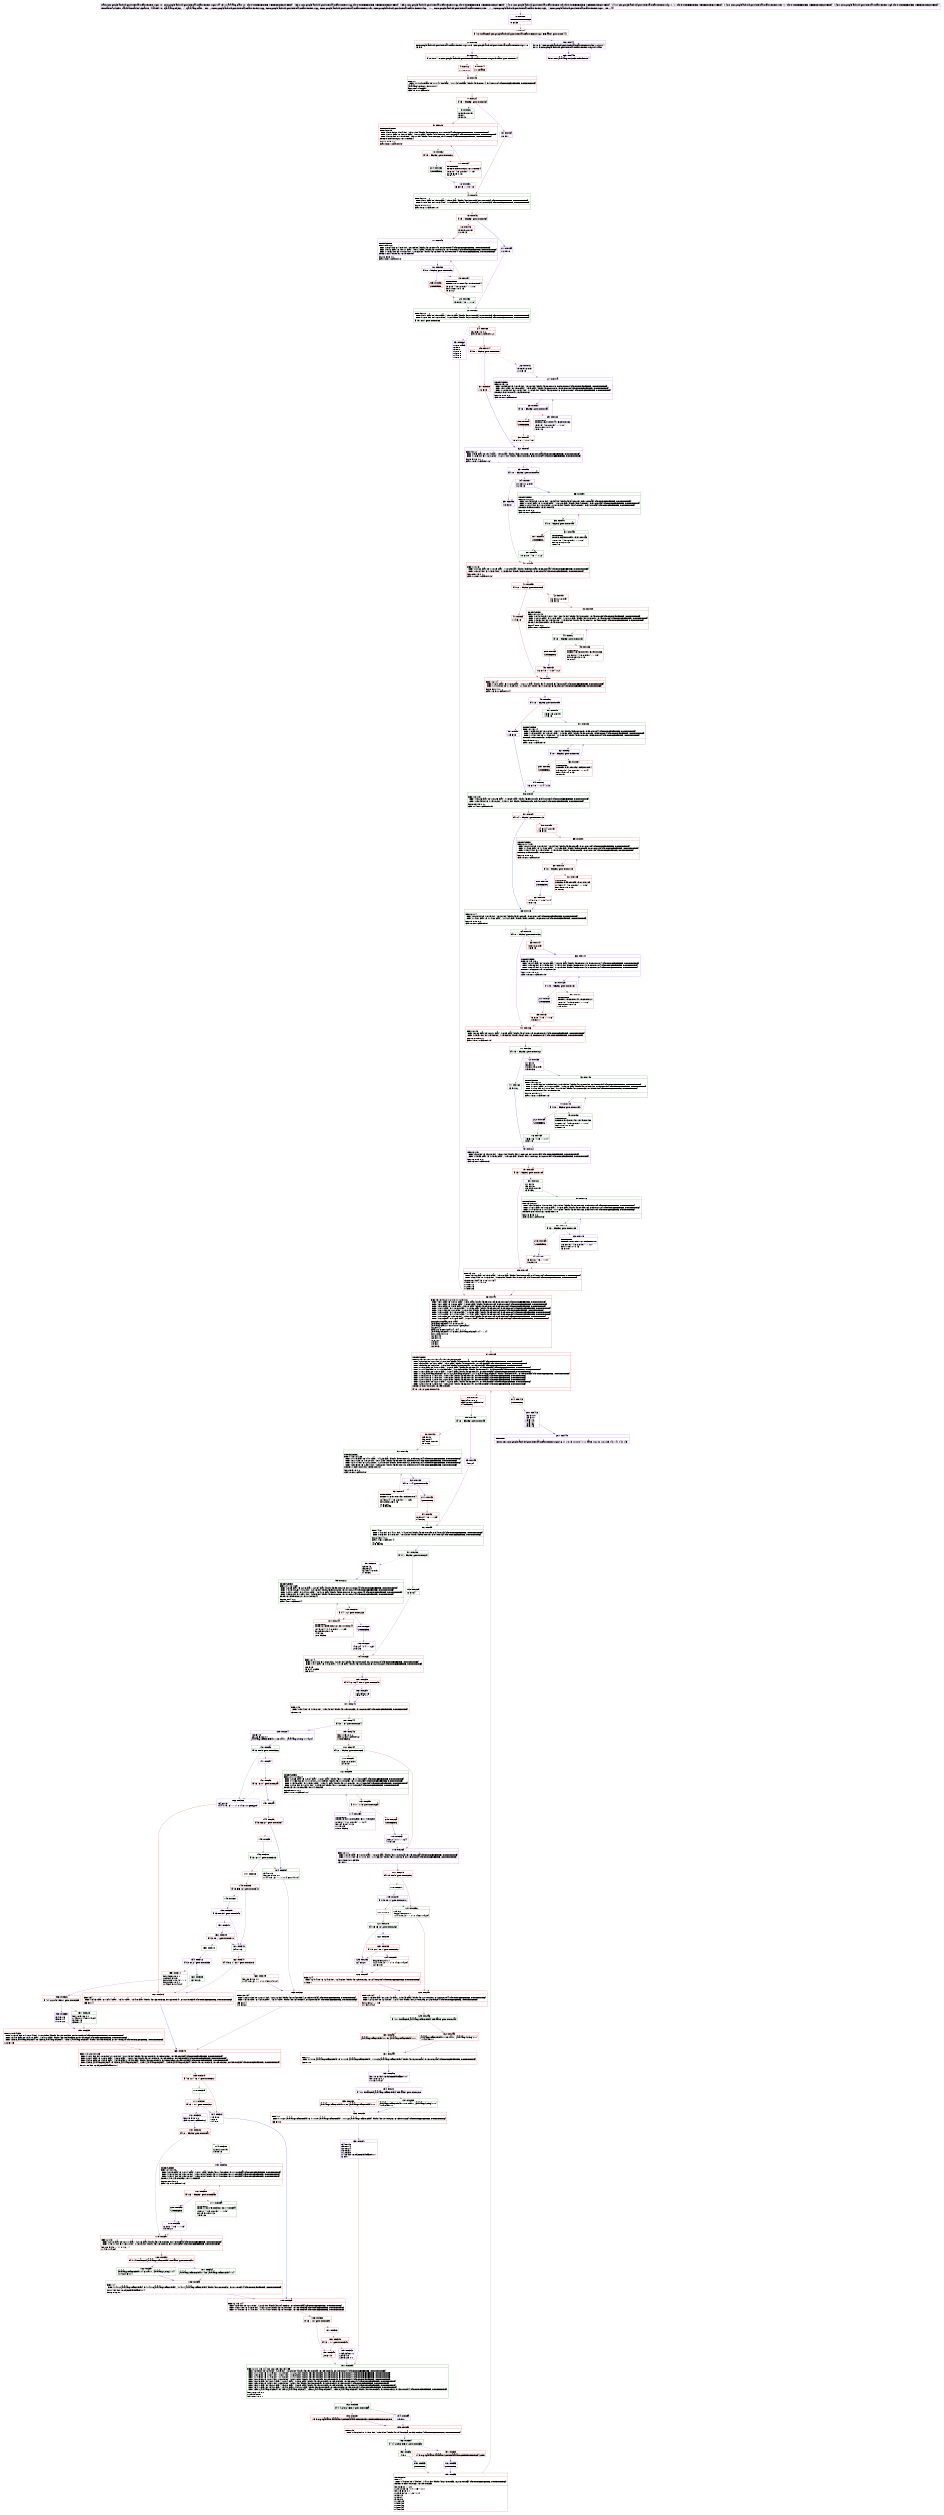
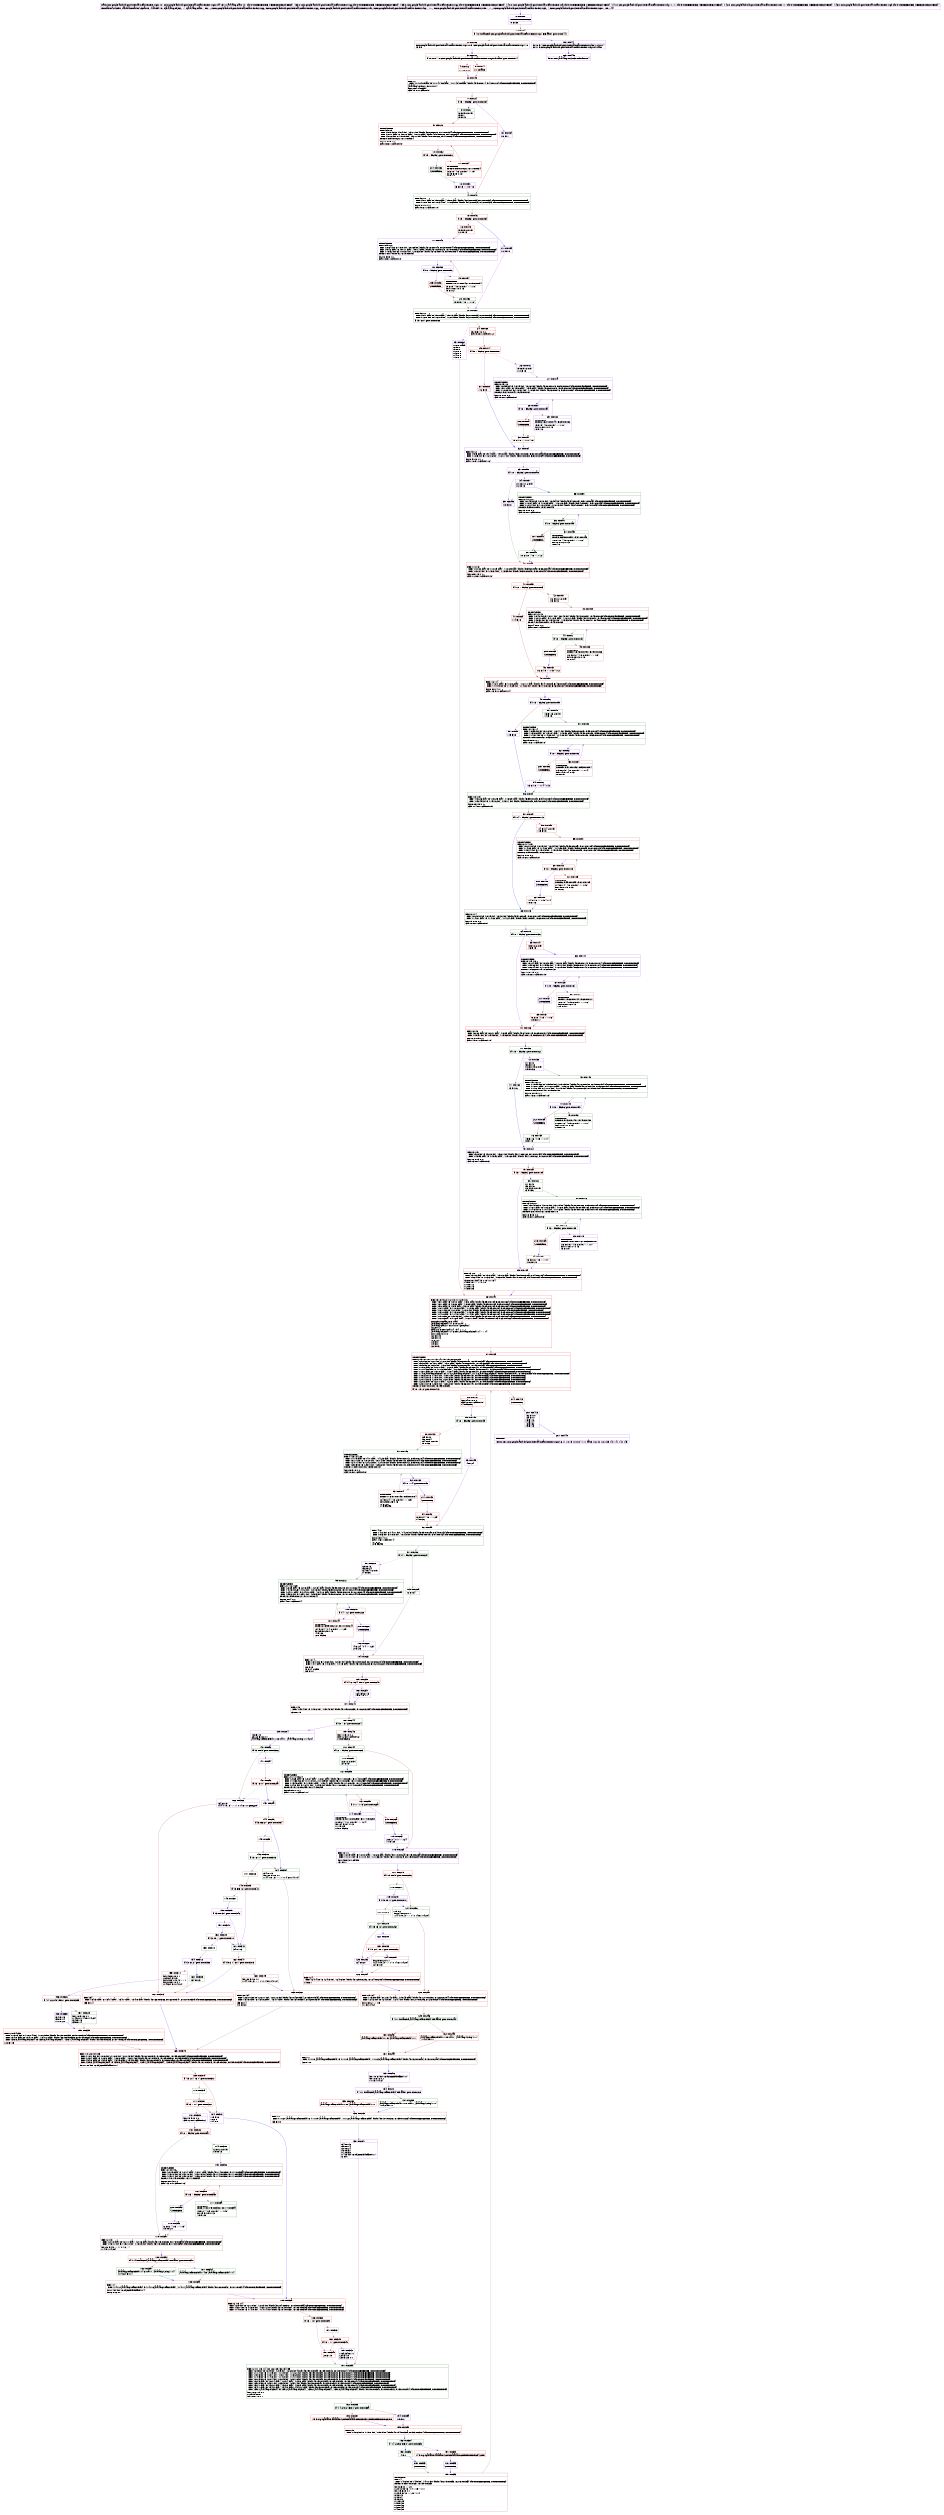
(388, 128) -> (386, 128)
